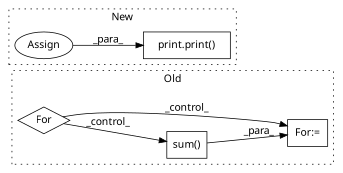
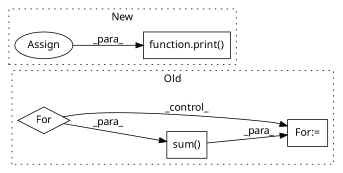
(187, 45) -> (187, 45)
(108, 122) -> (108, 122)
